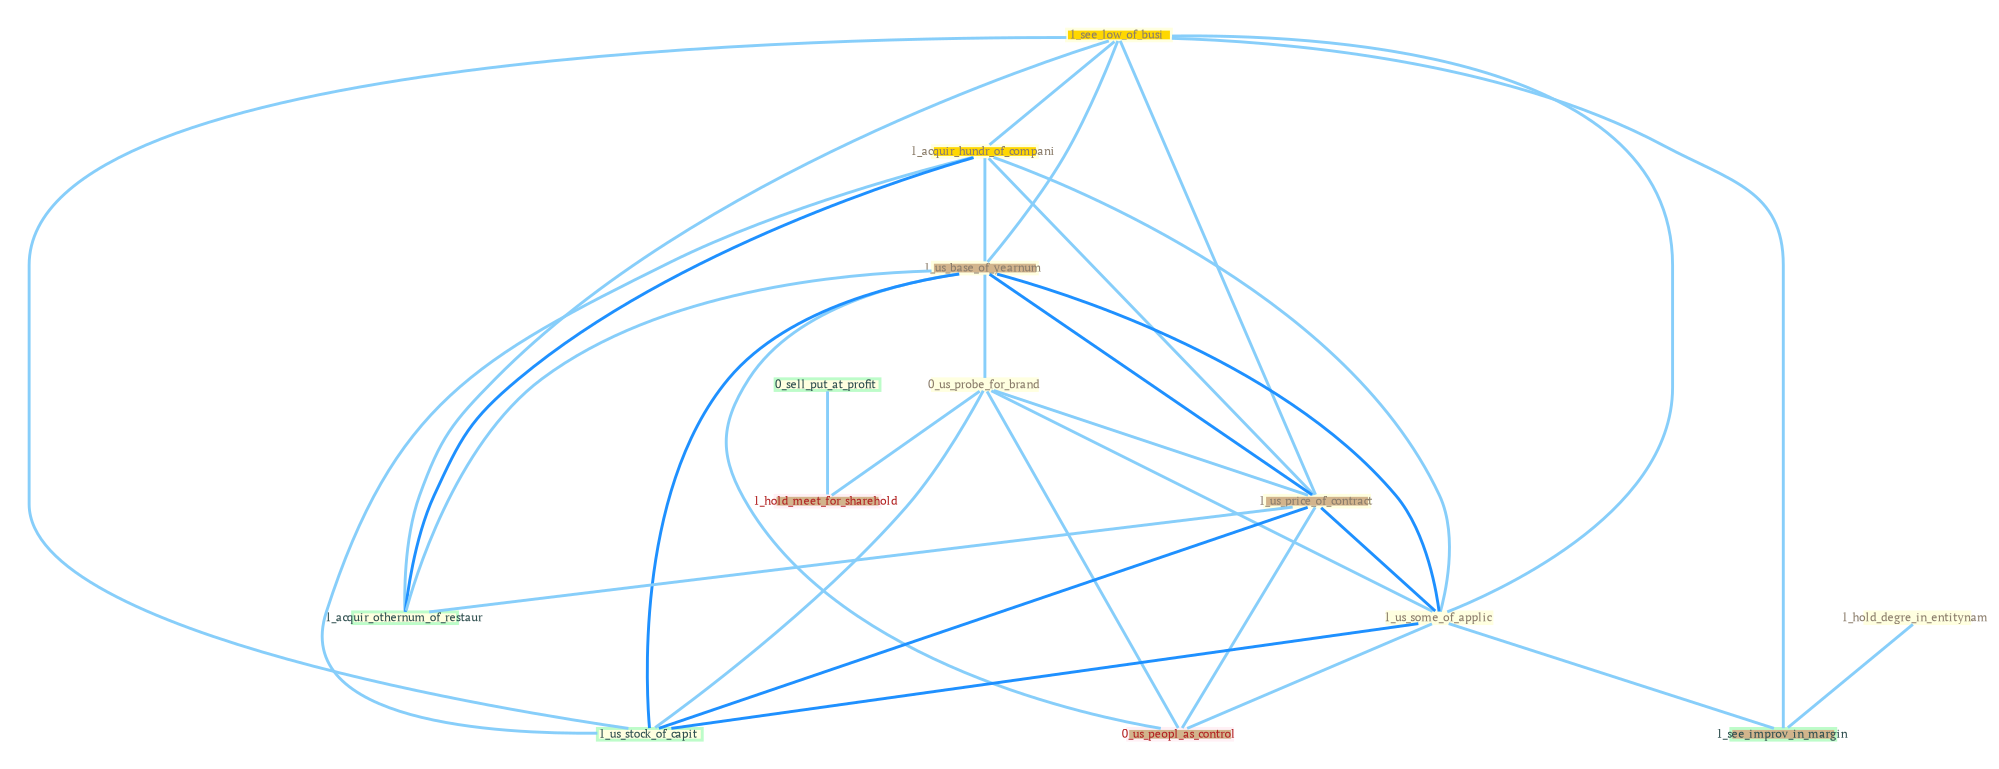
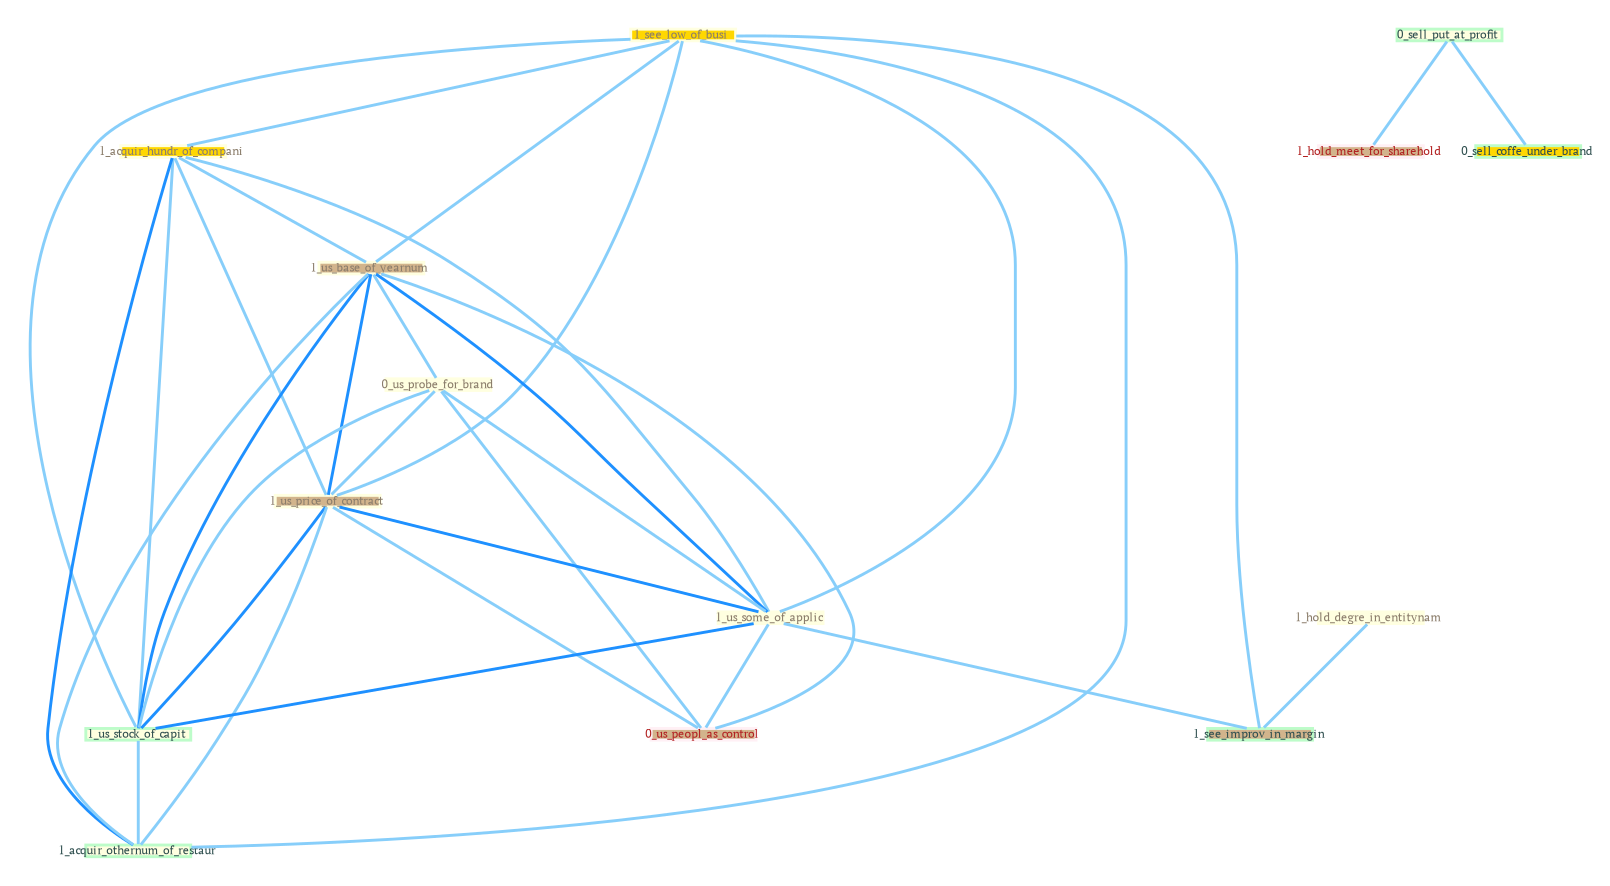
none -> (1528, 152)
(906, 443) -> none
none -> (138, 793)
